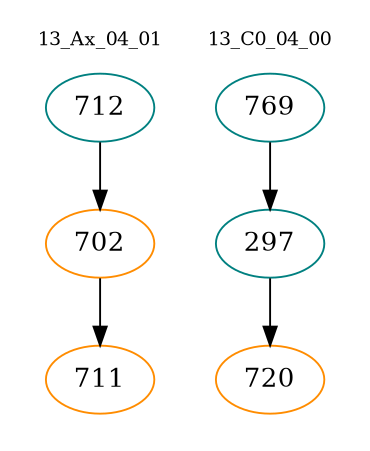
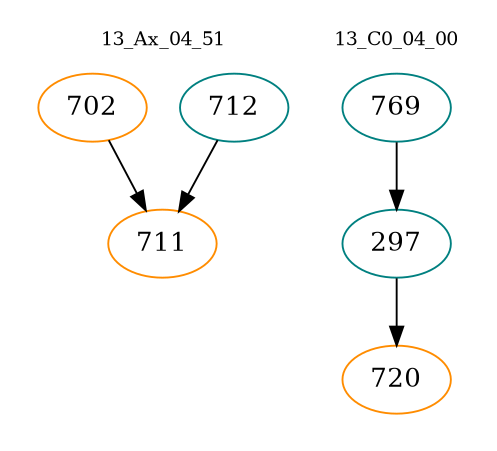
(100, 41) -> (163, 41)
(100, 166) -> (203, 167)
